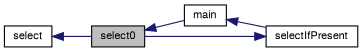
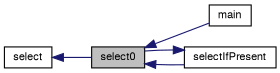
(252, 25) -> (170, 65)
